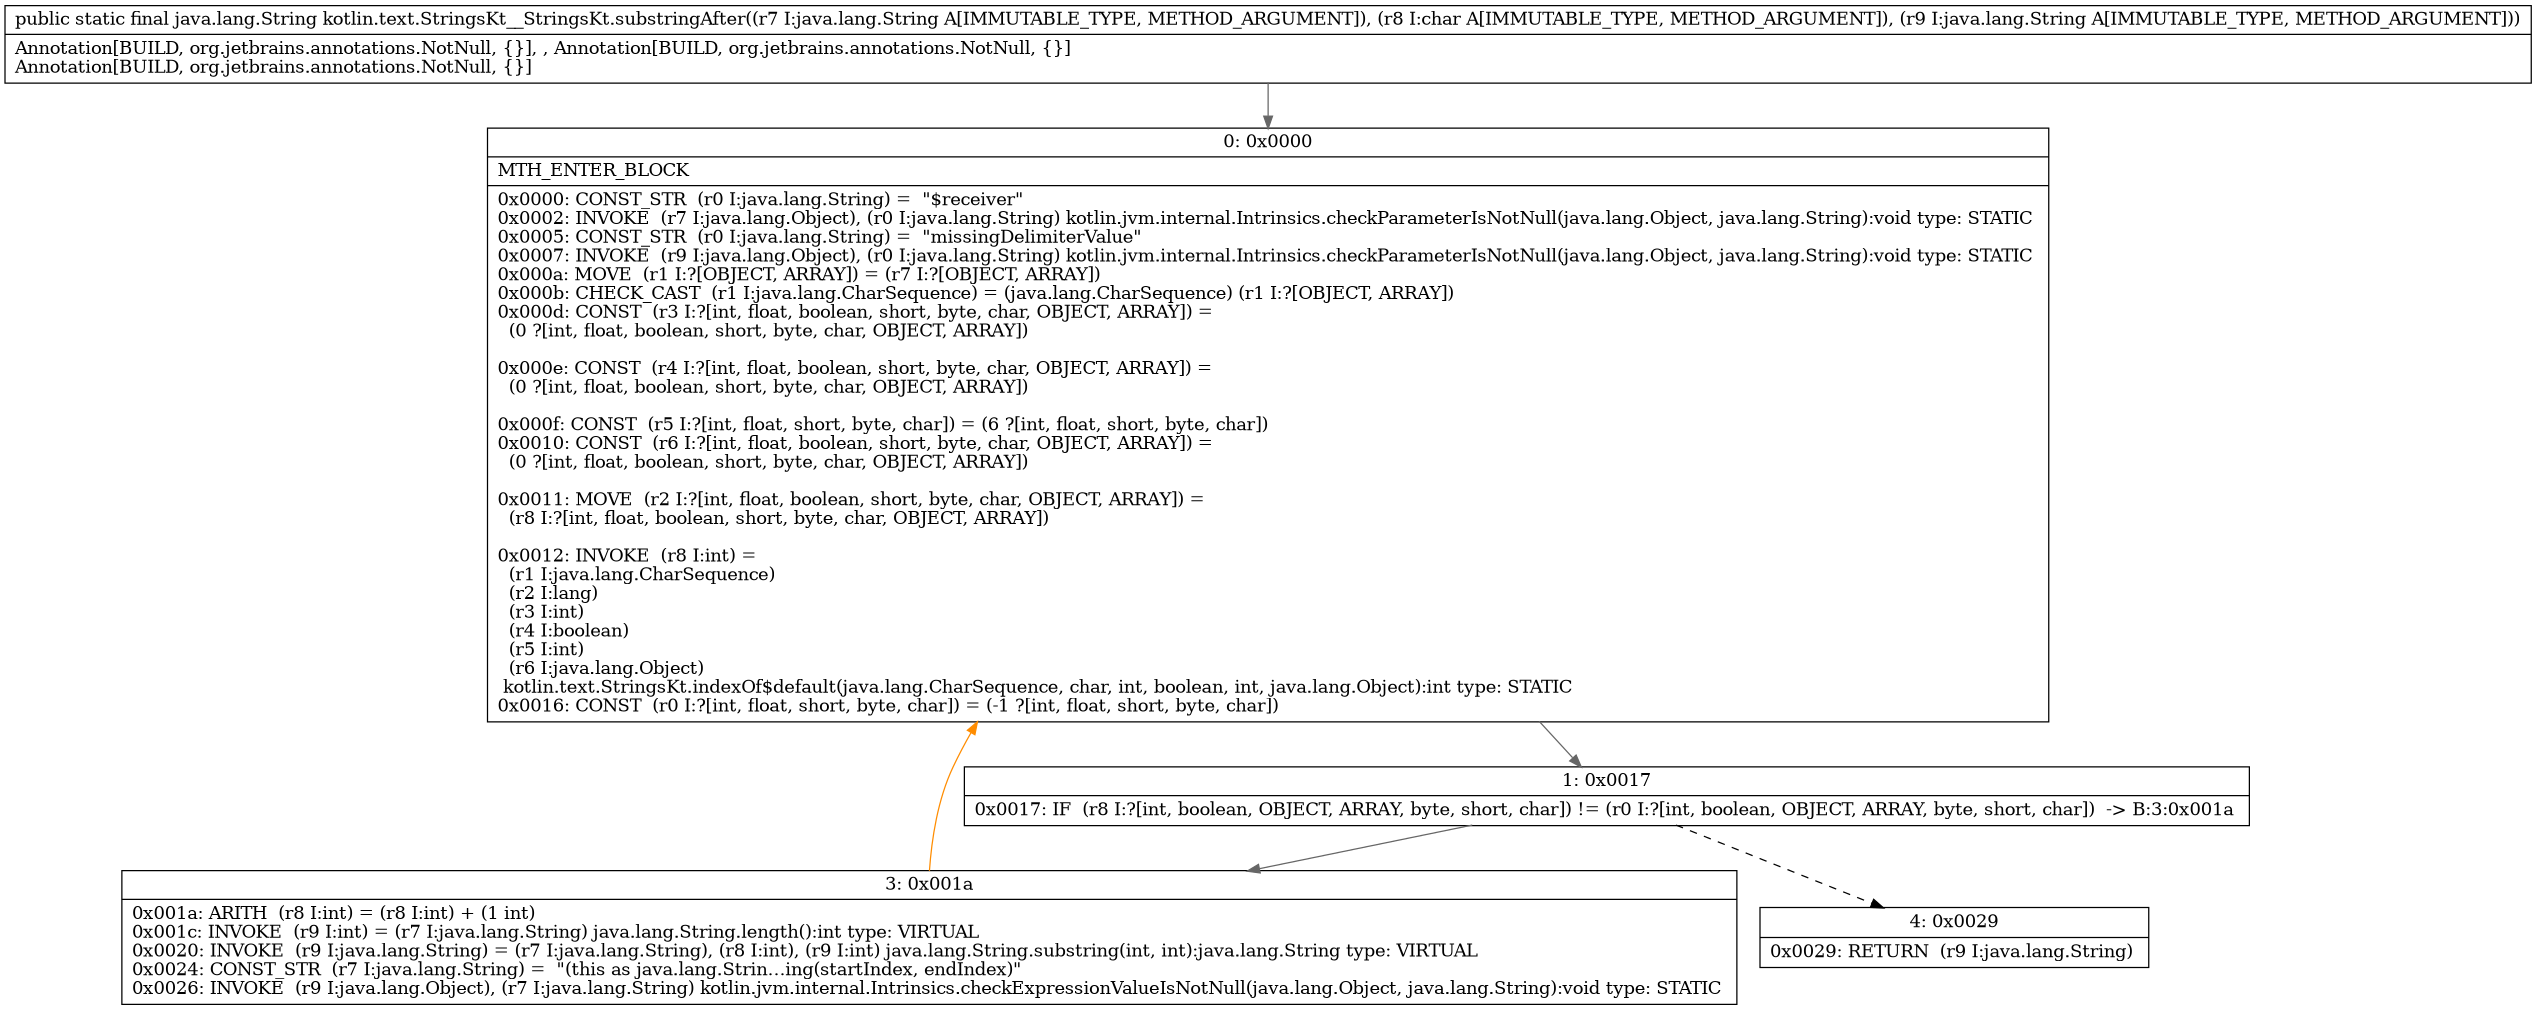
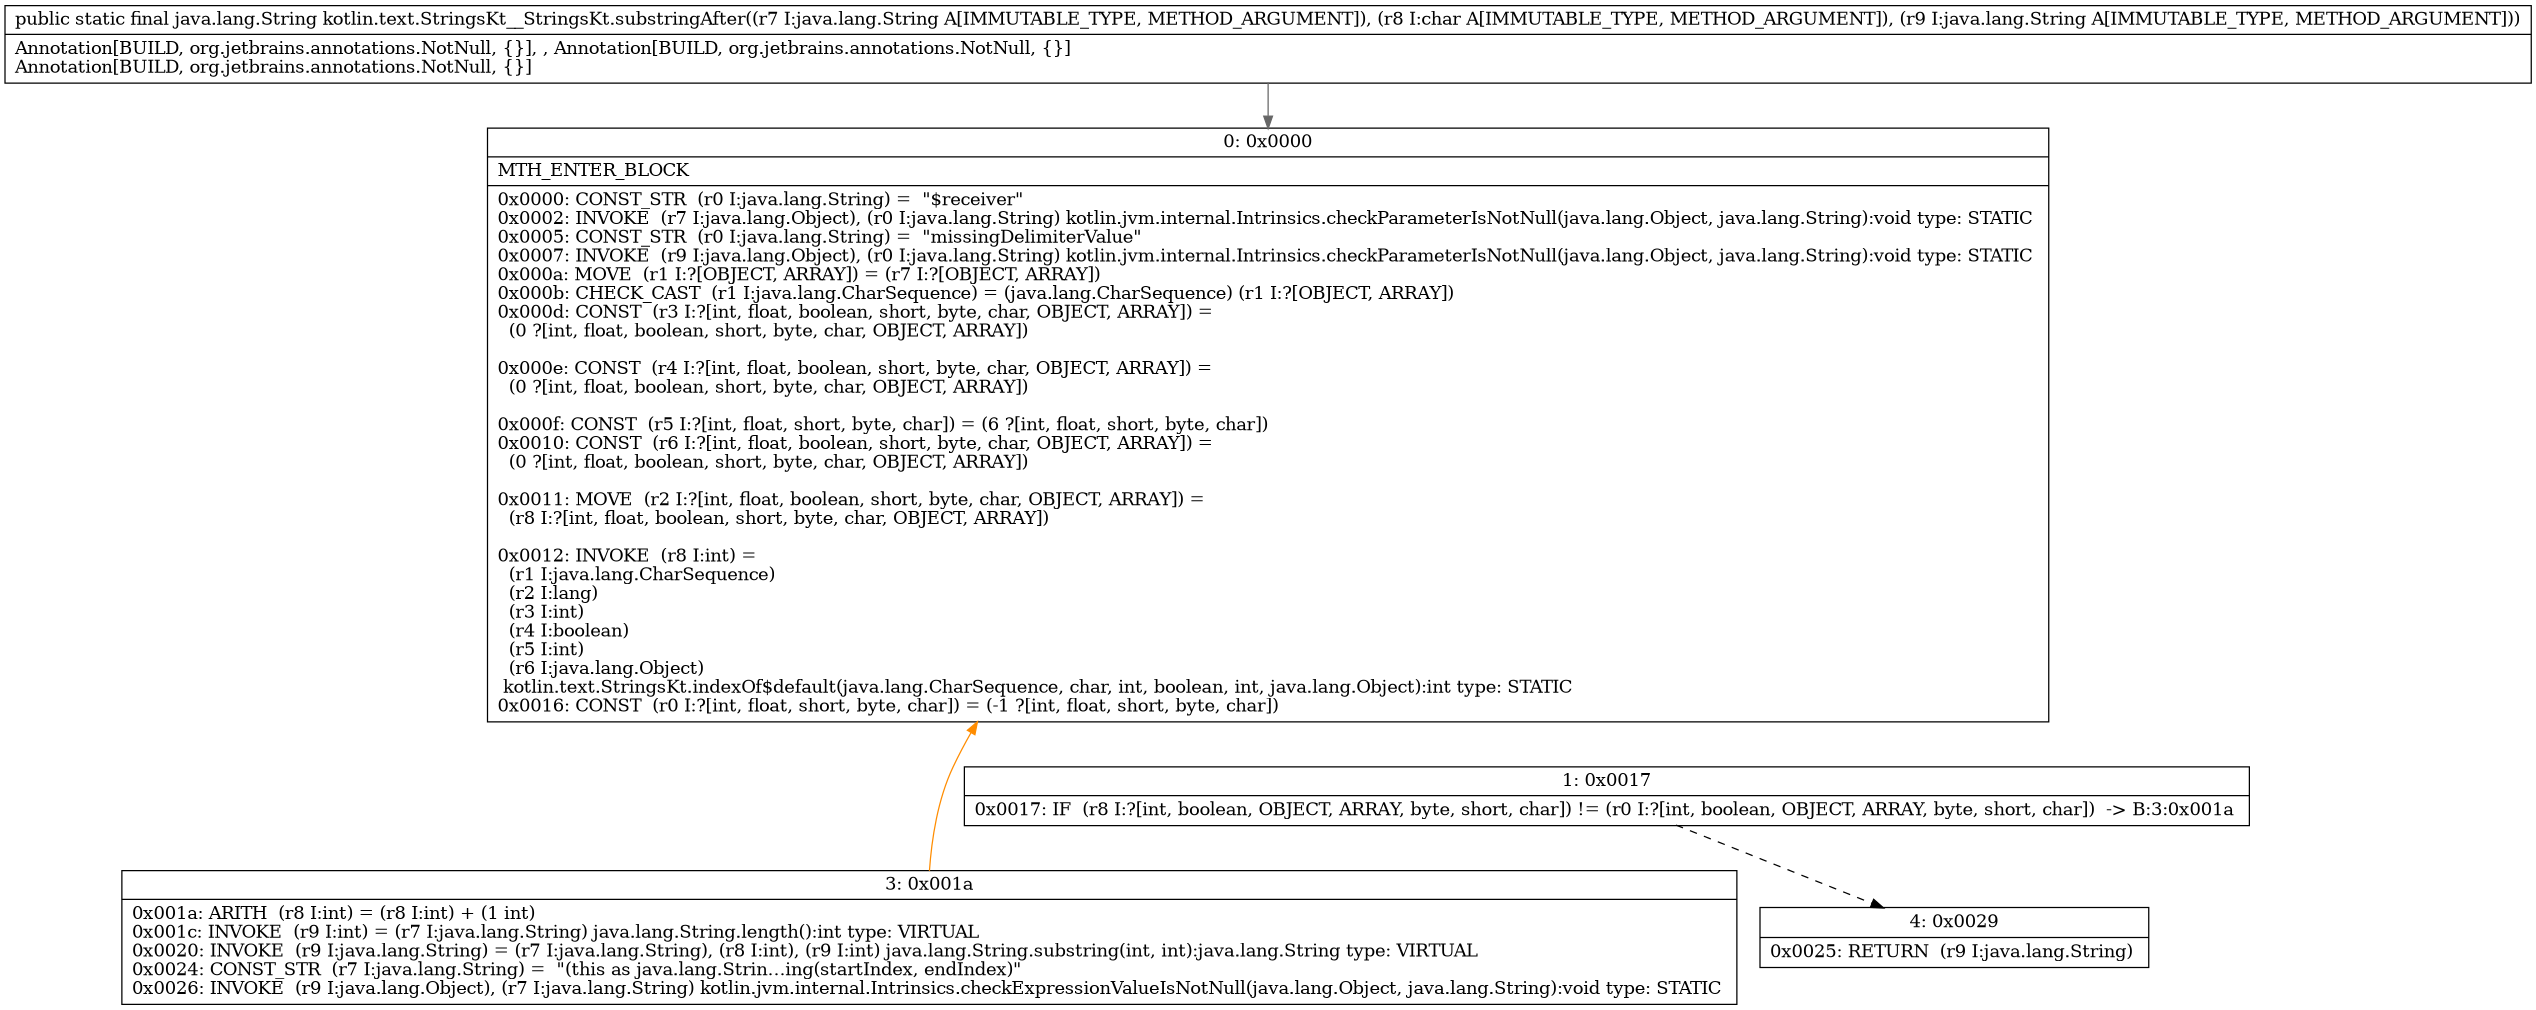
(1556, 739) -> none
(1366, 847) -> none
(1954, 952) -> (1954, 952)
